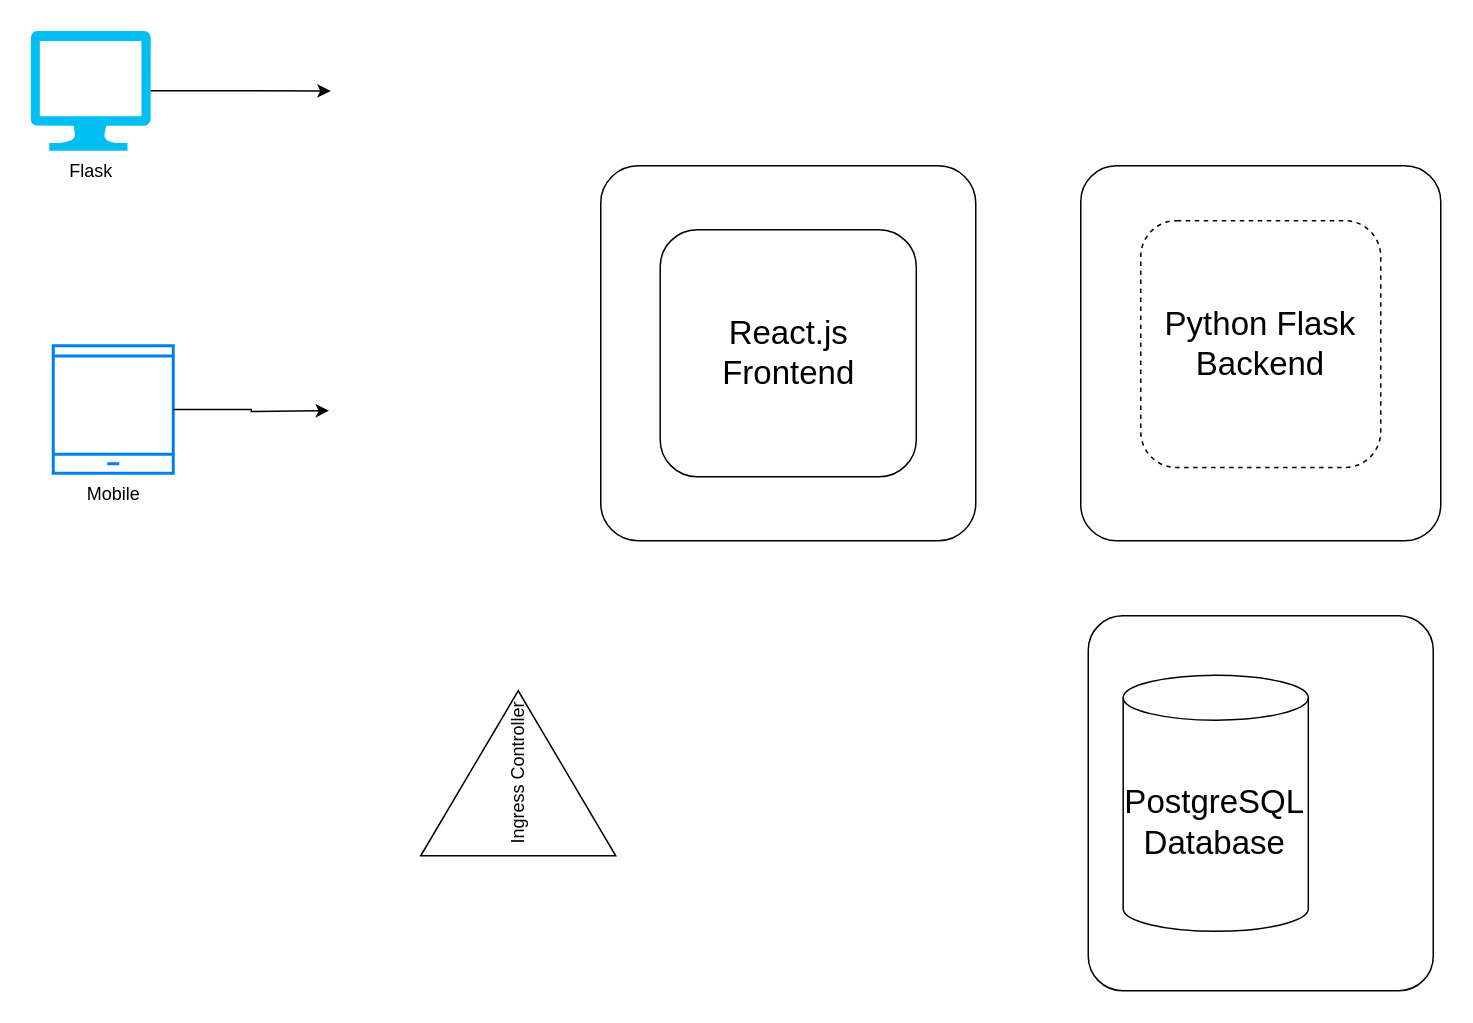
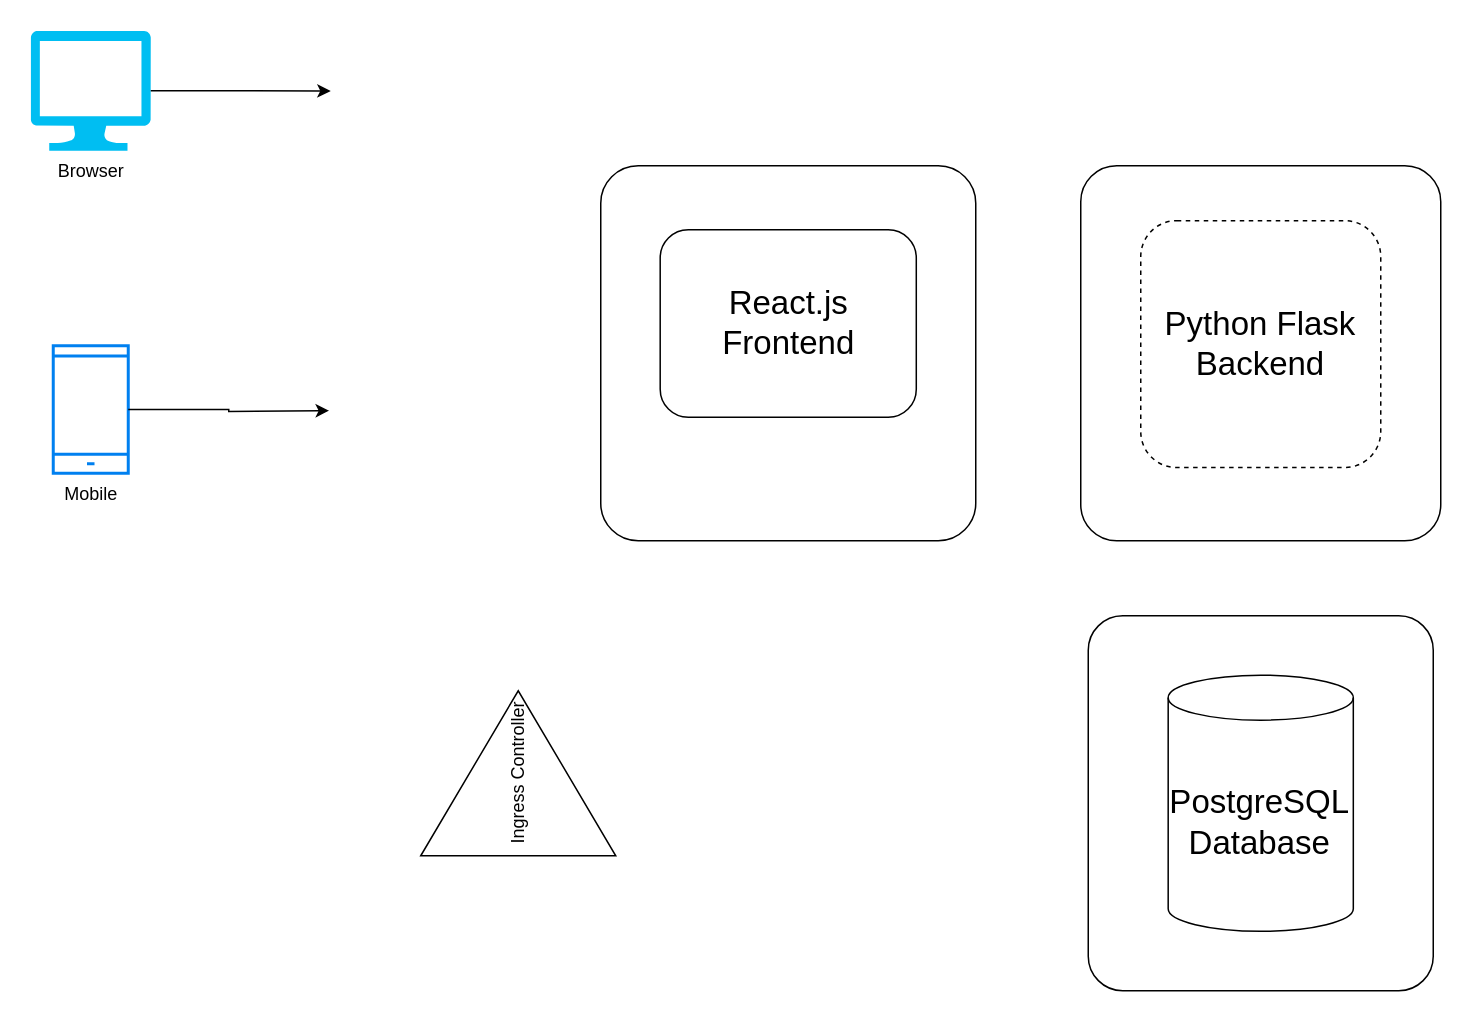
(92, 172) -> (92, 172)
(788, 353) -> (788, 324)
(113, 410) -> (91, 410)
(1216, 803) -> (1261, 803)
